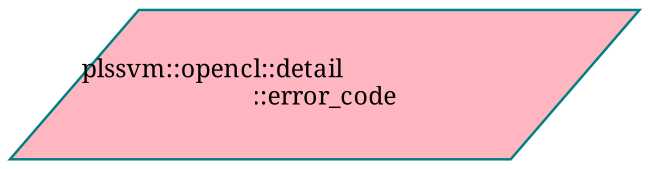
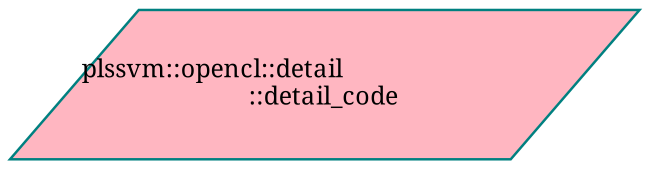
(325, 85) -> (325, 85)
